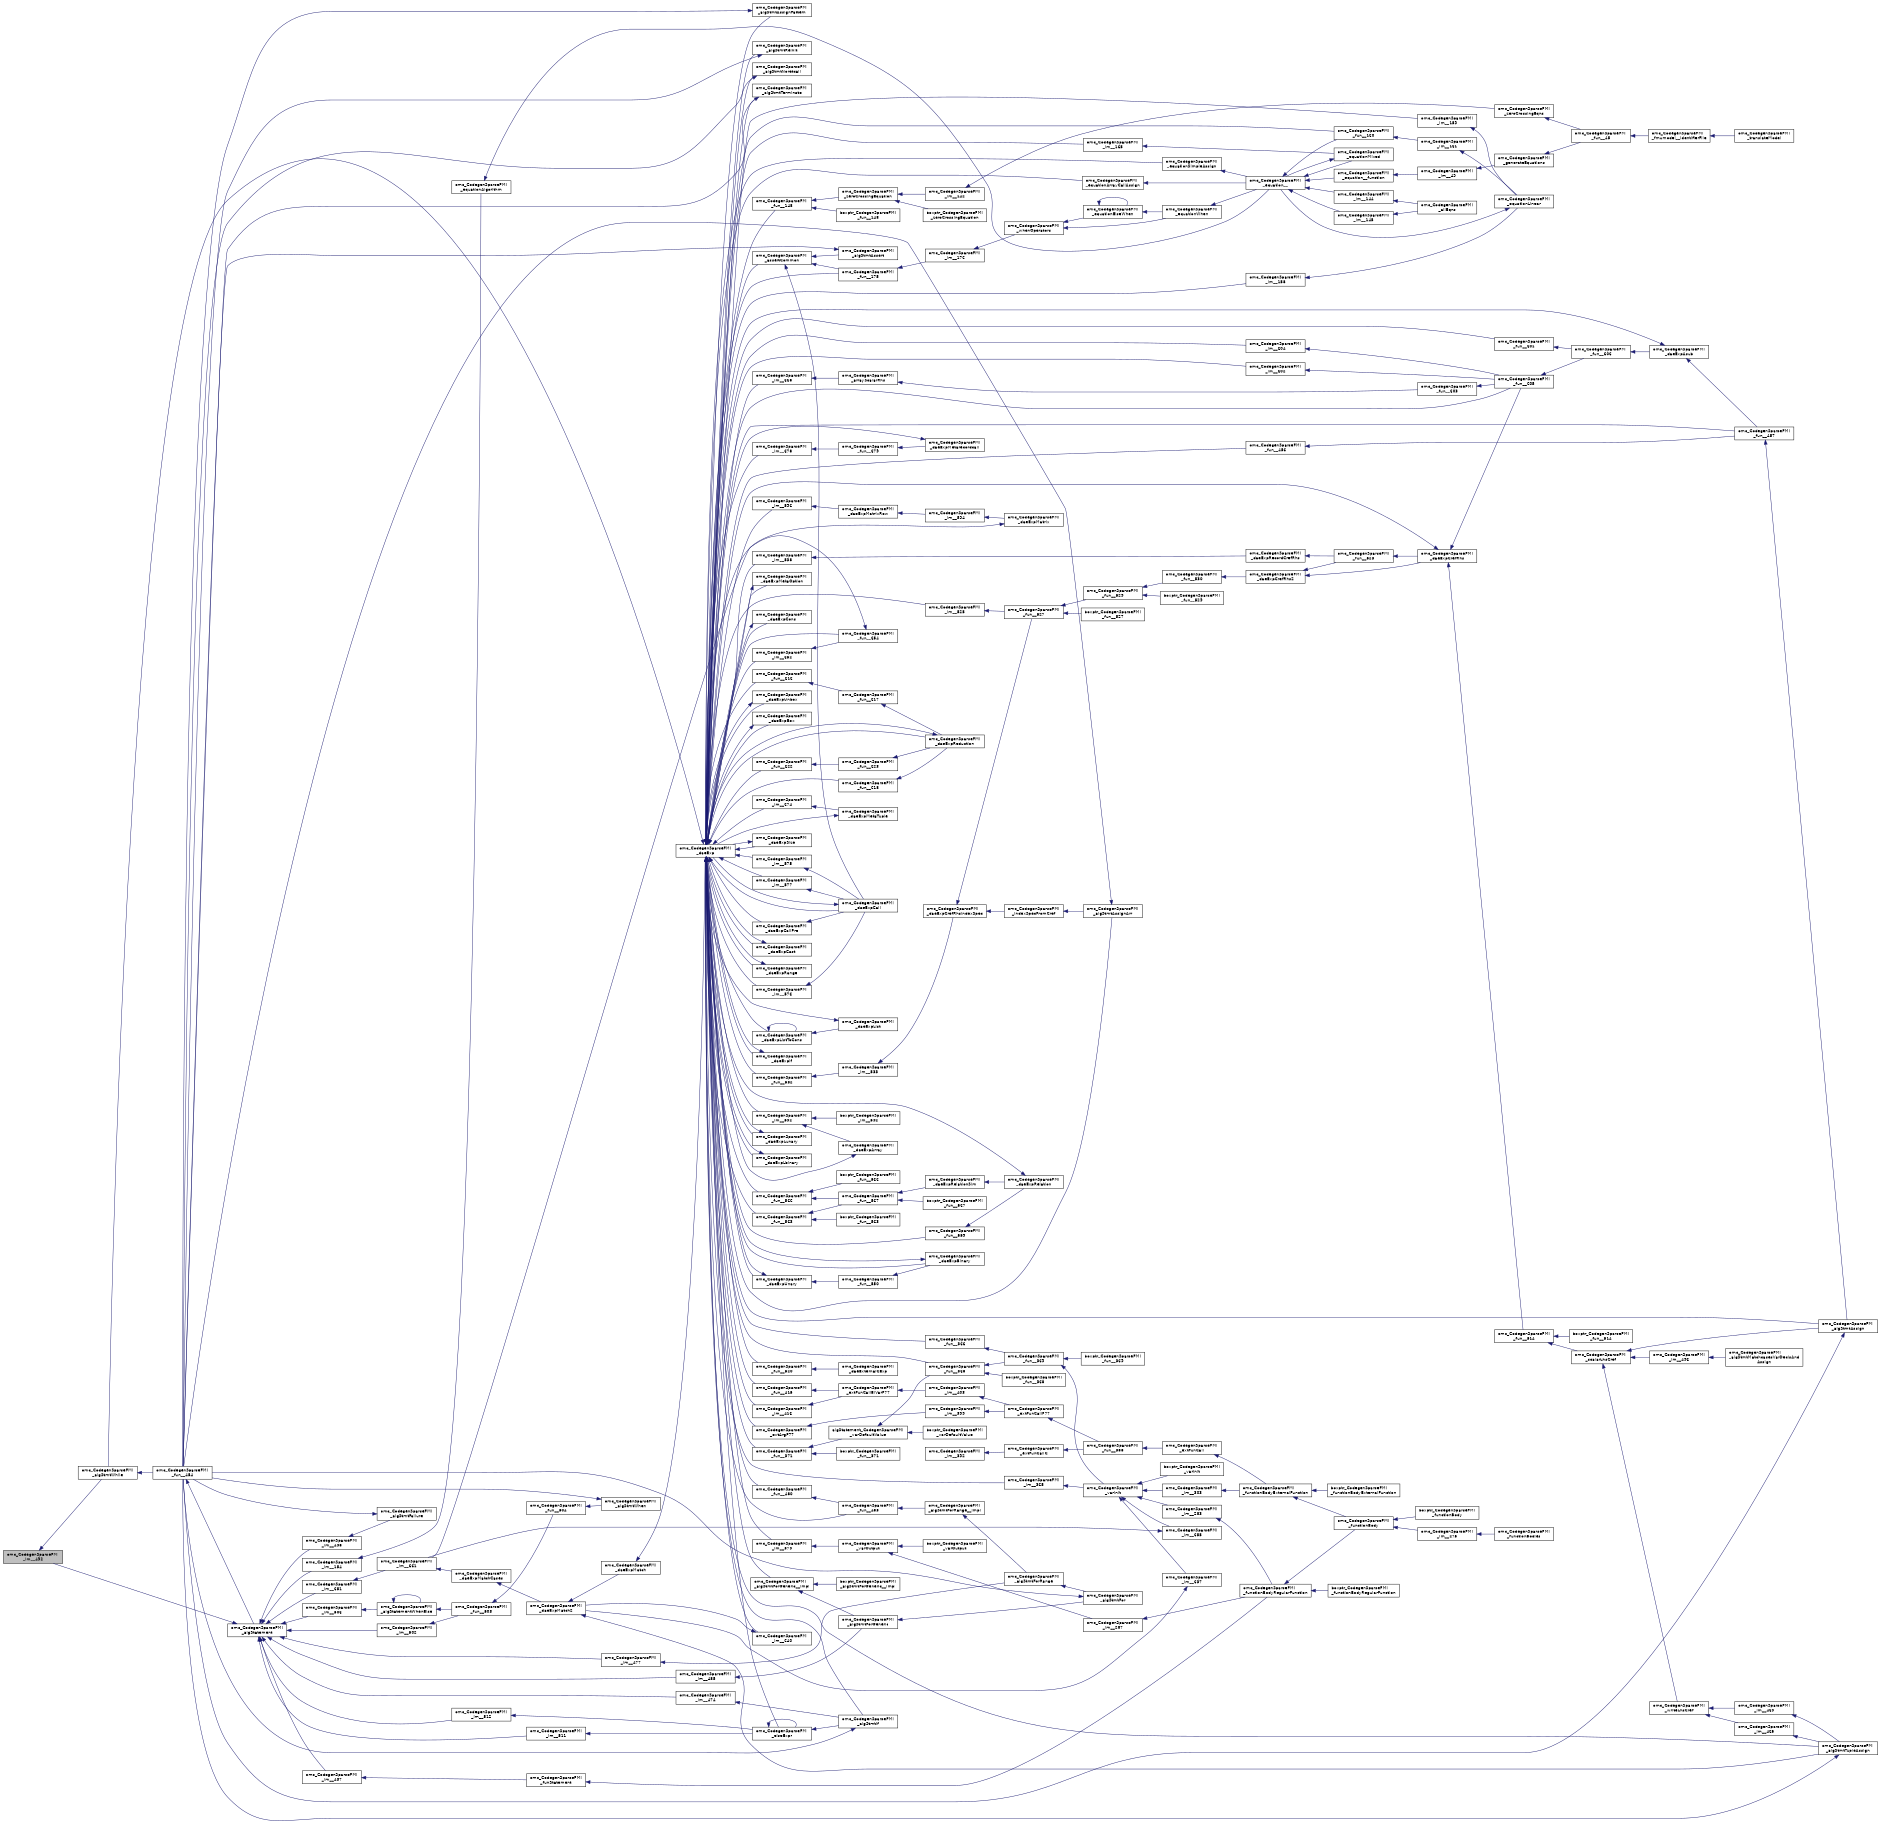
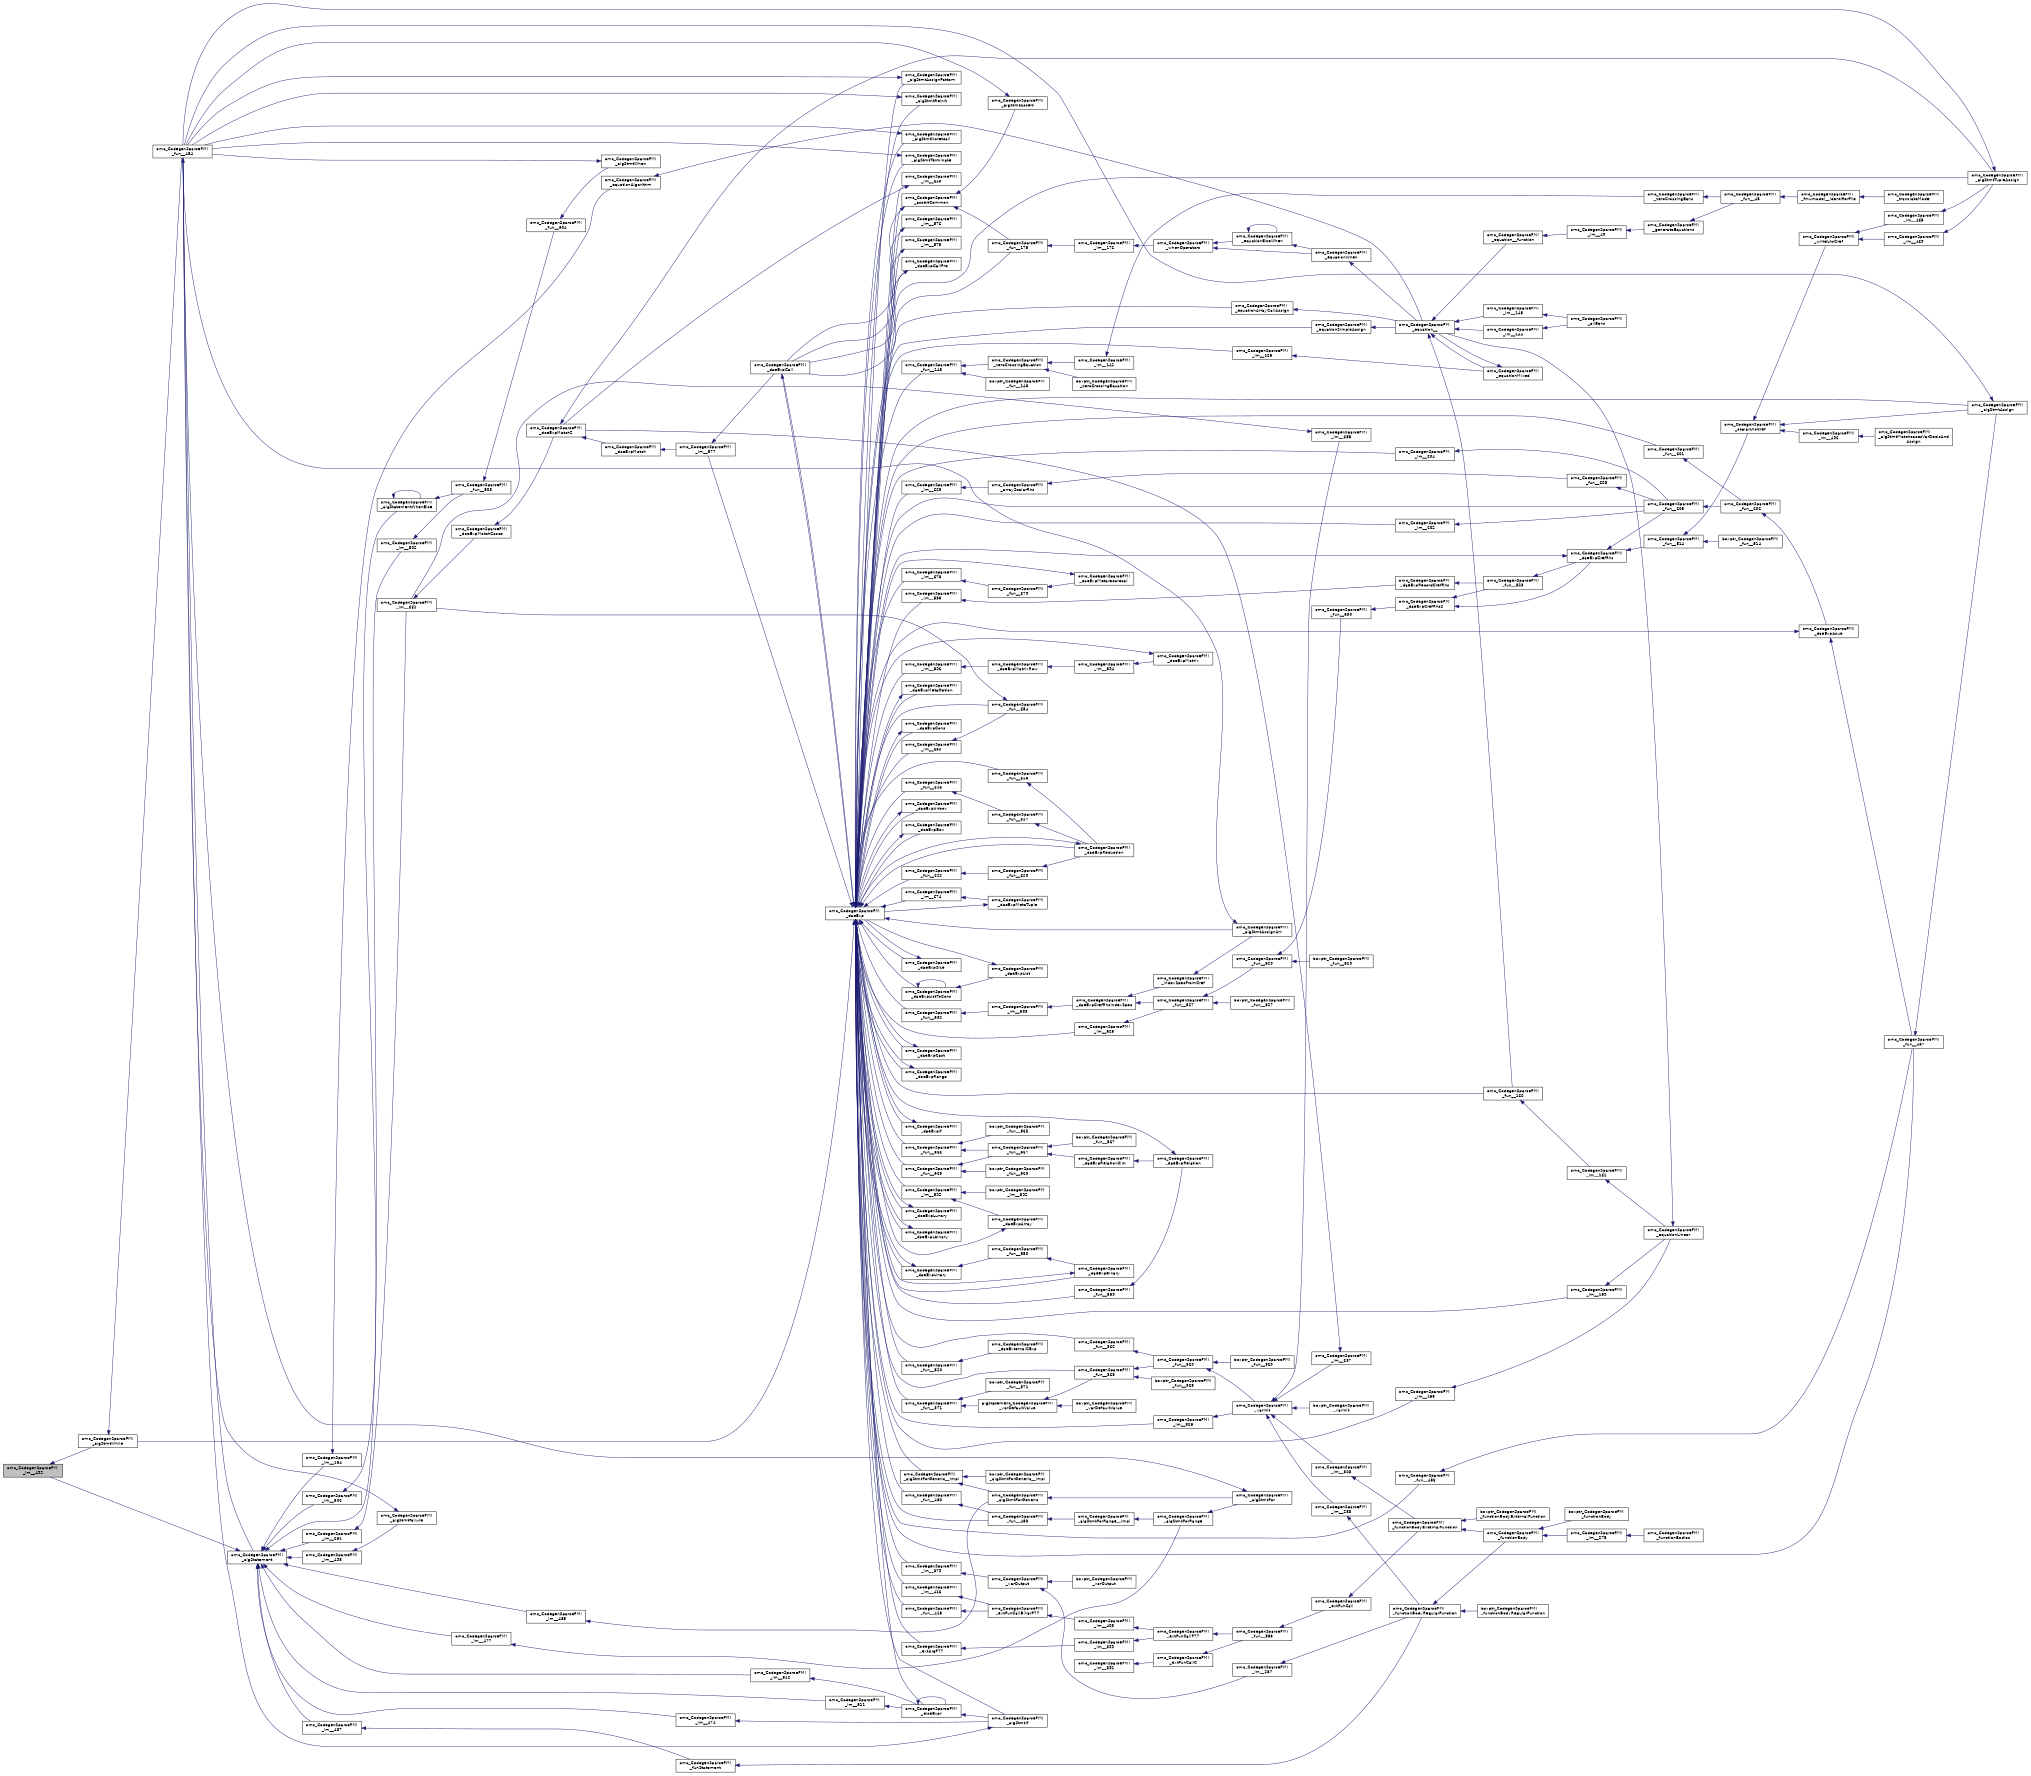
(694, 1211) -> (670, 450)
